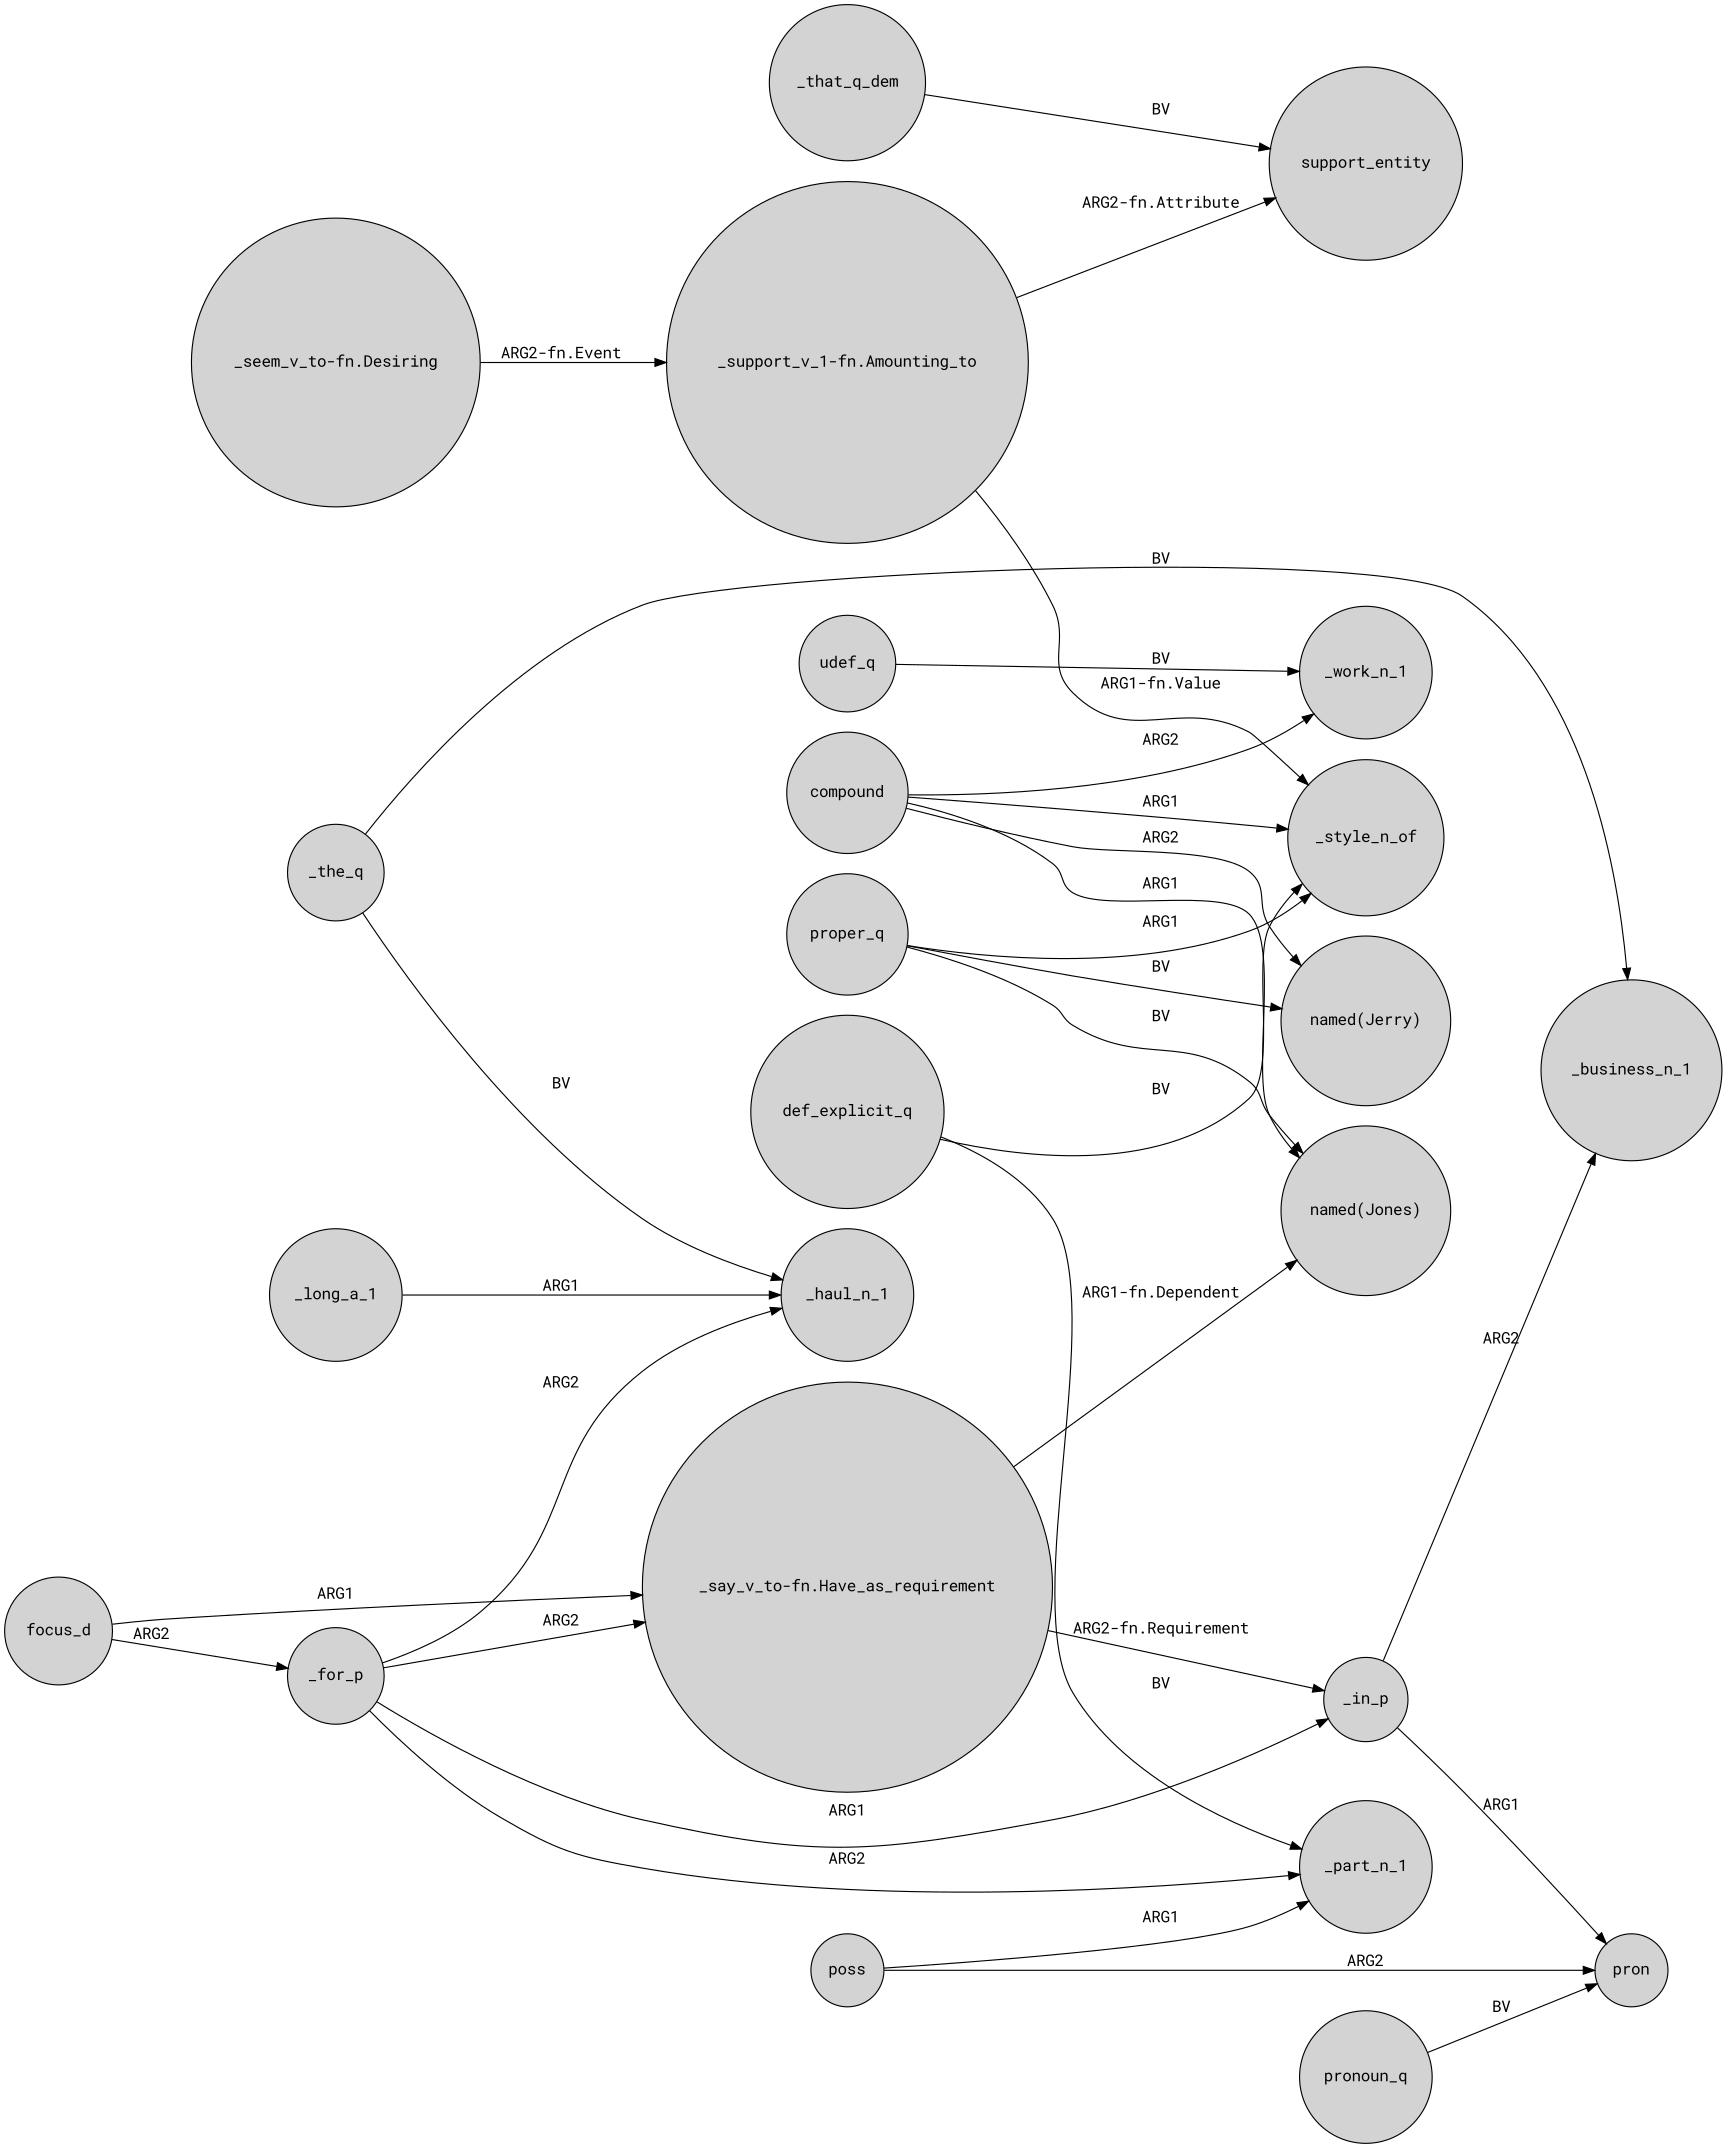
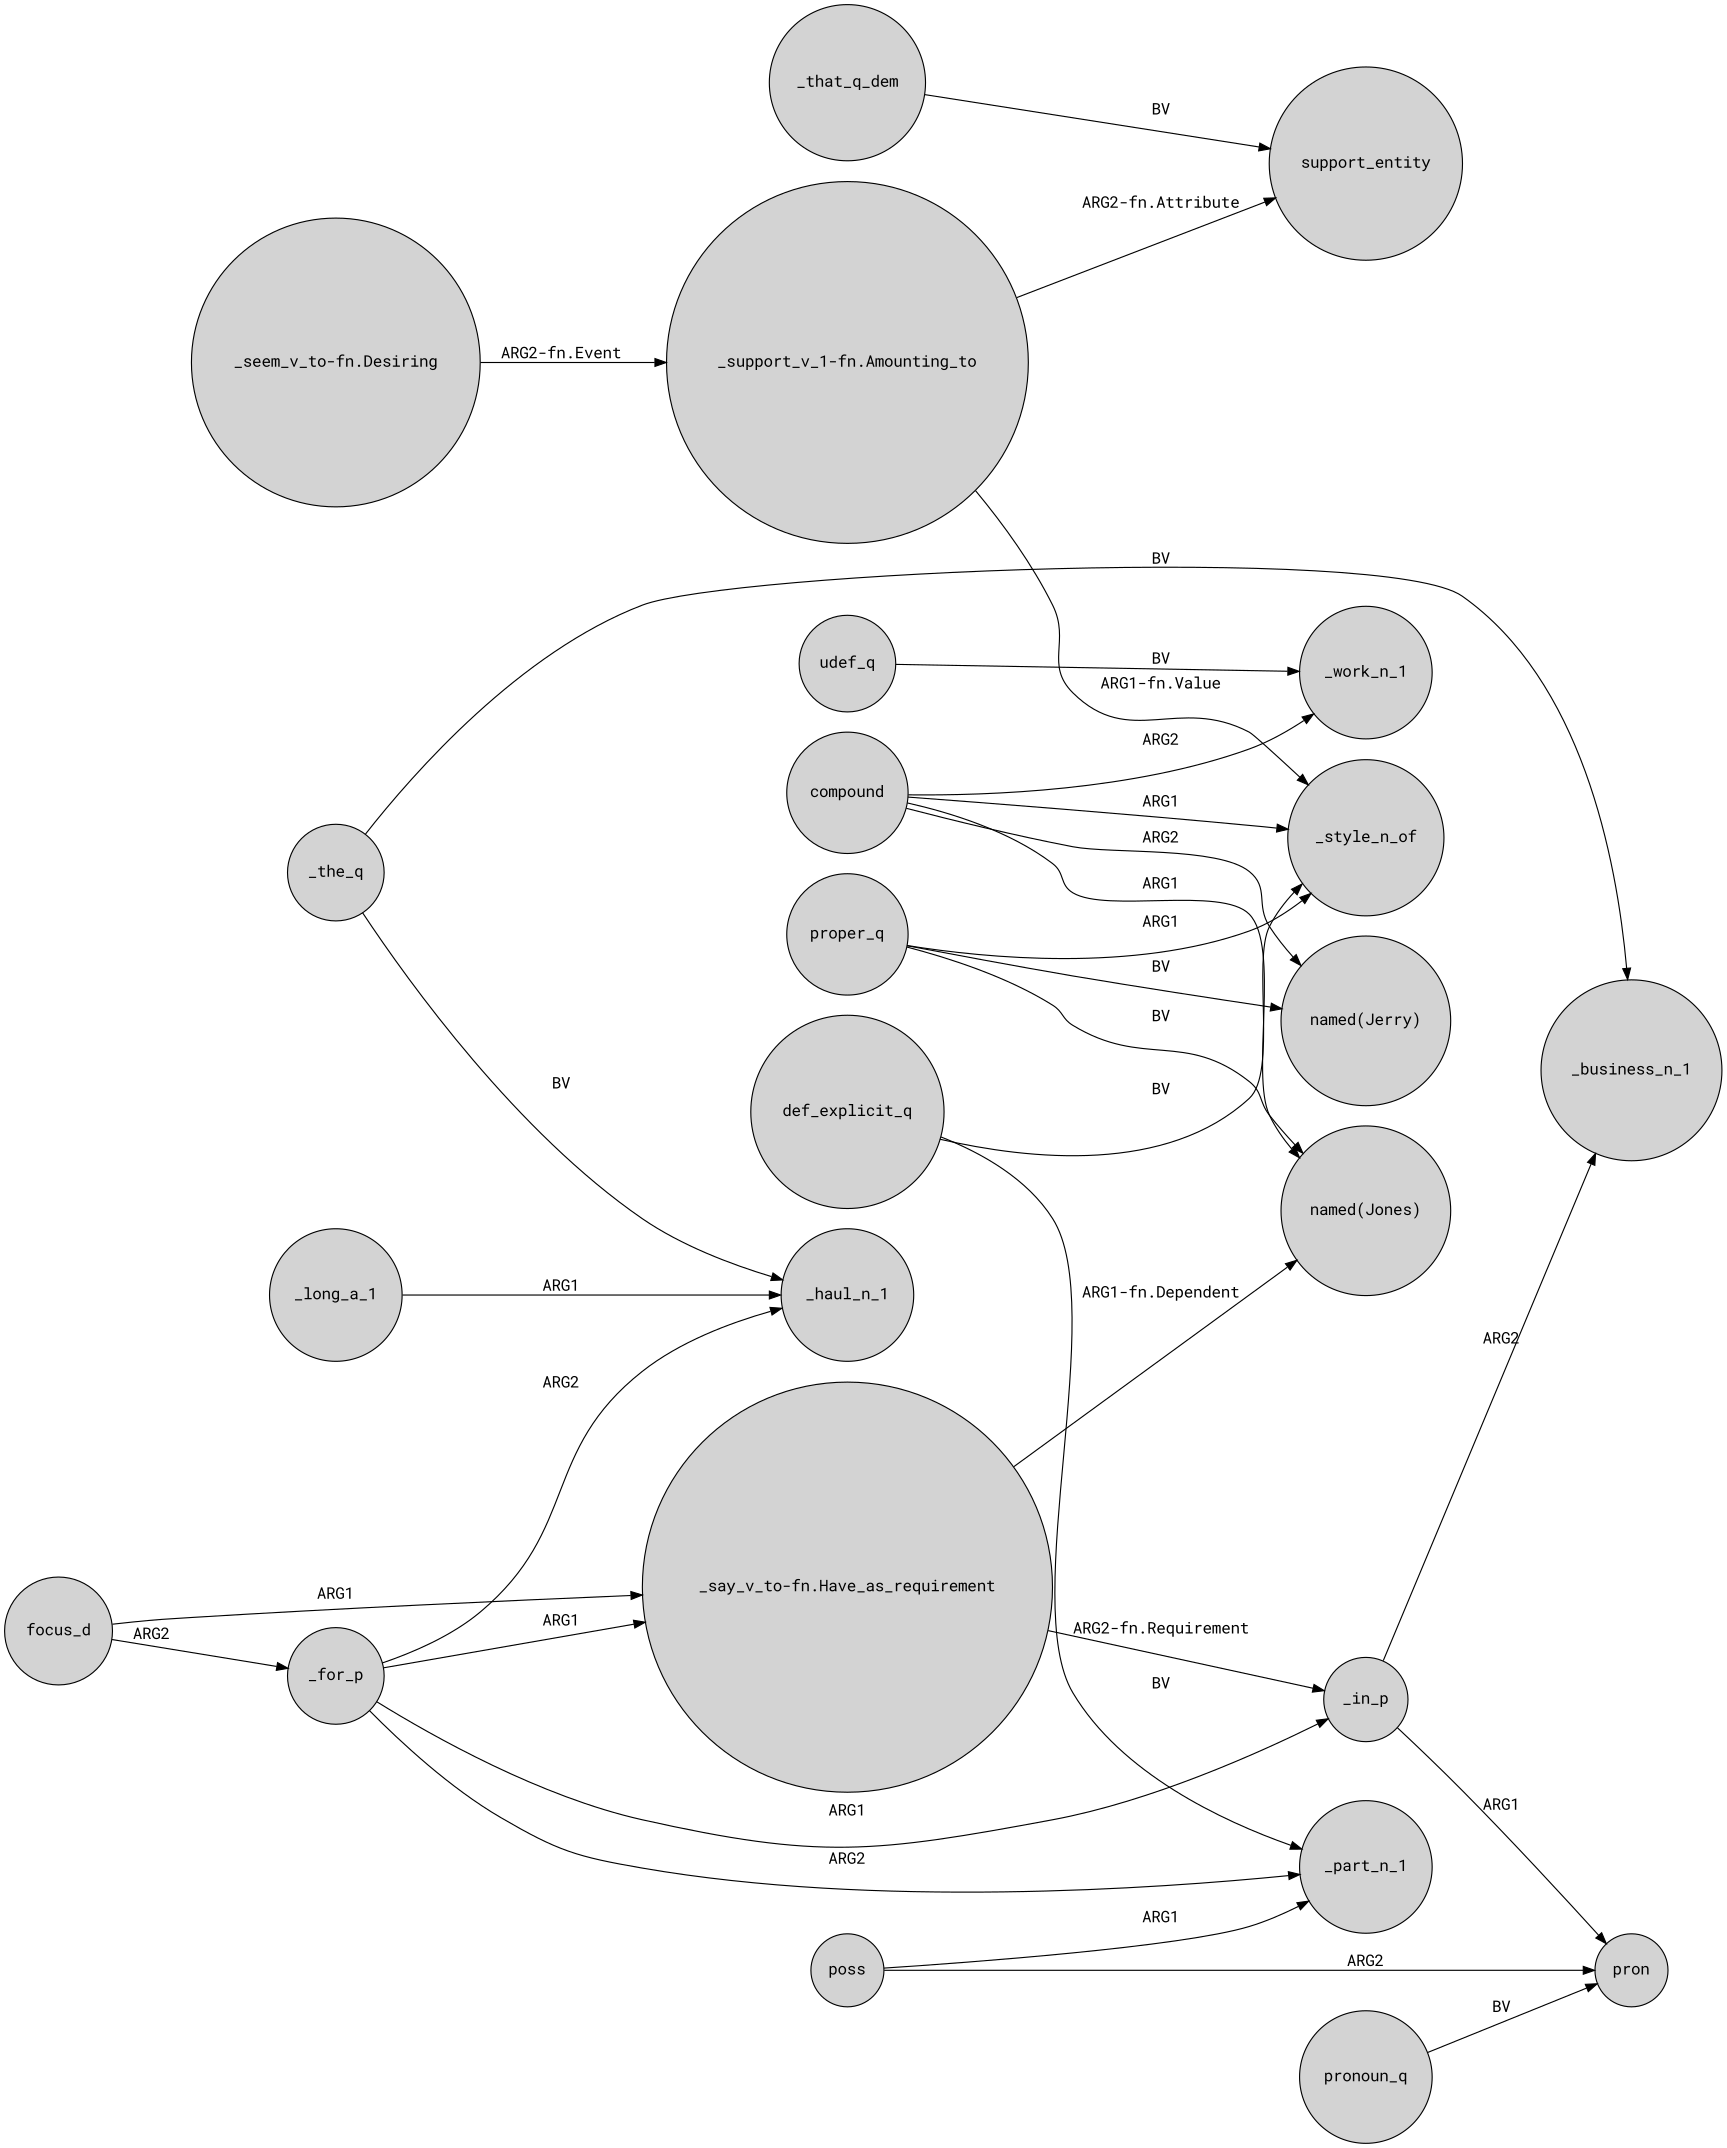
(561, 1621) -> (561, 1621)
